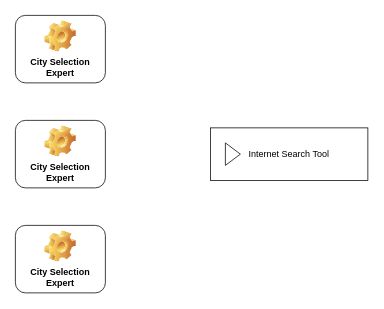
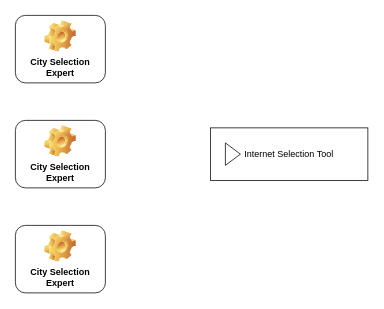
(289, 154) -> (289, 154)
